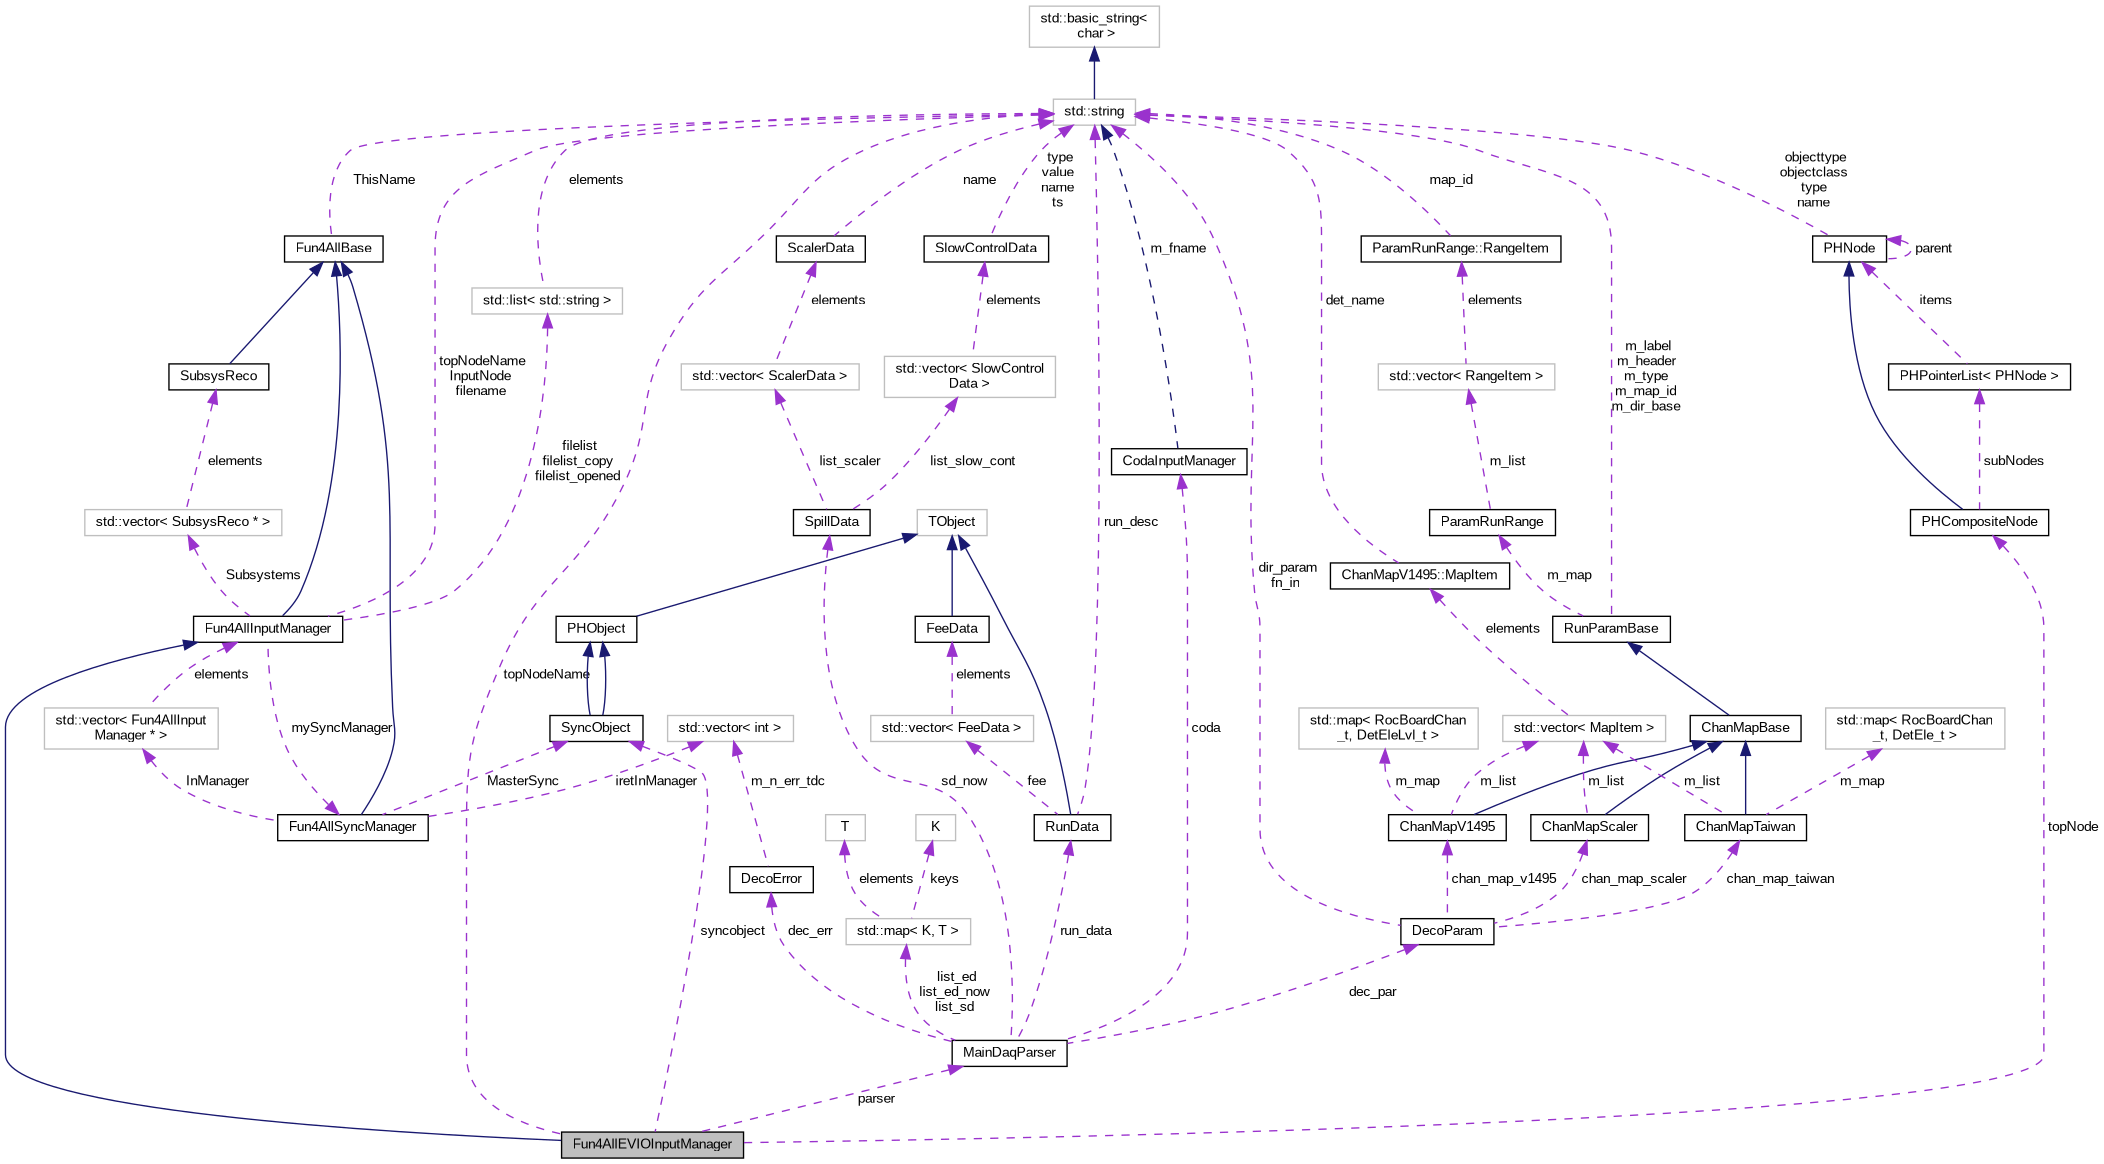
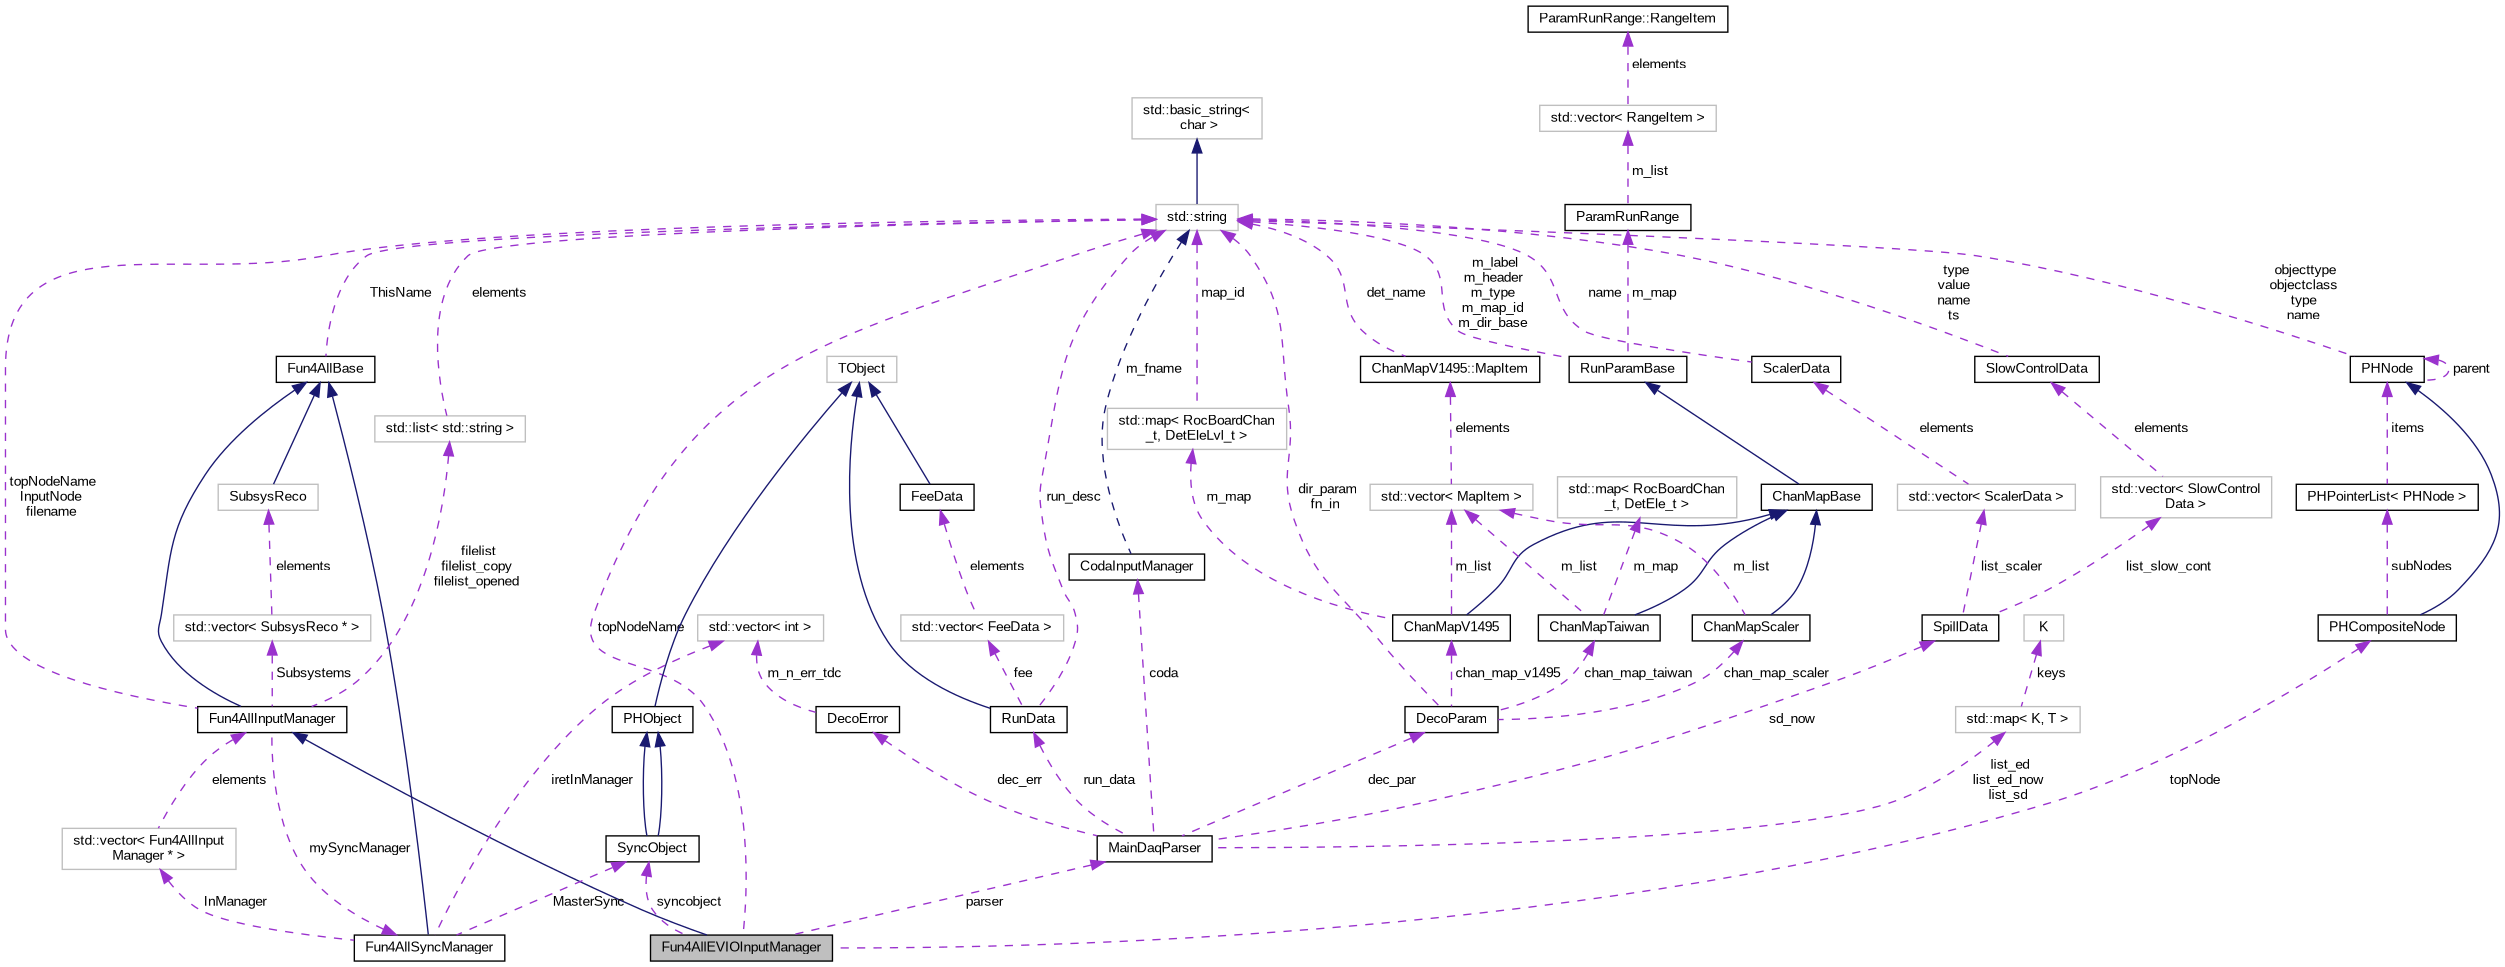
(1315, 141) -> (1197, 327)
(219, 377) -> (268, 497)
(845, 828) -> none
